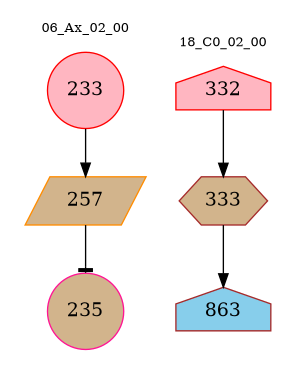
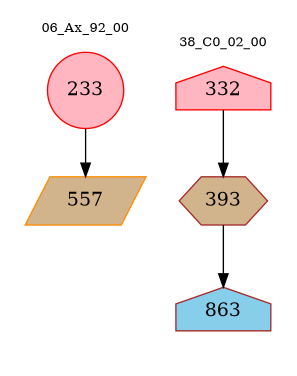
(86, 29) -> (86, 29)
(223, 43) -> (223, 43)
(86, 201) -> (86, 201)
(223, 201) -> (223, 201)
(86, 311) -> none
